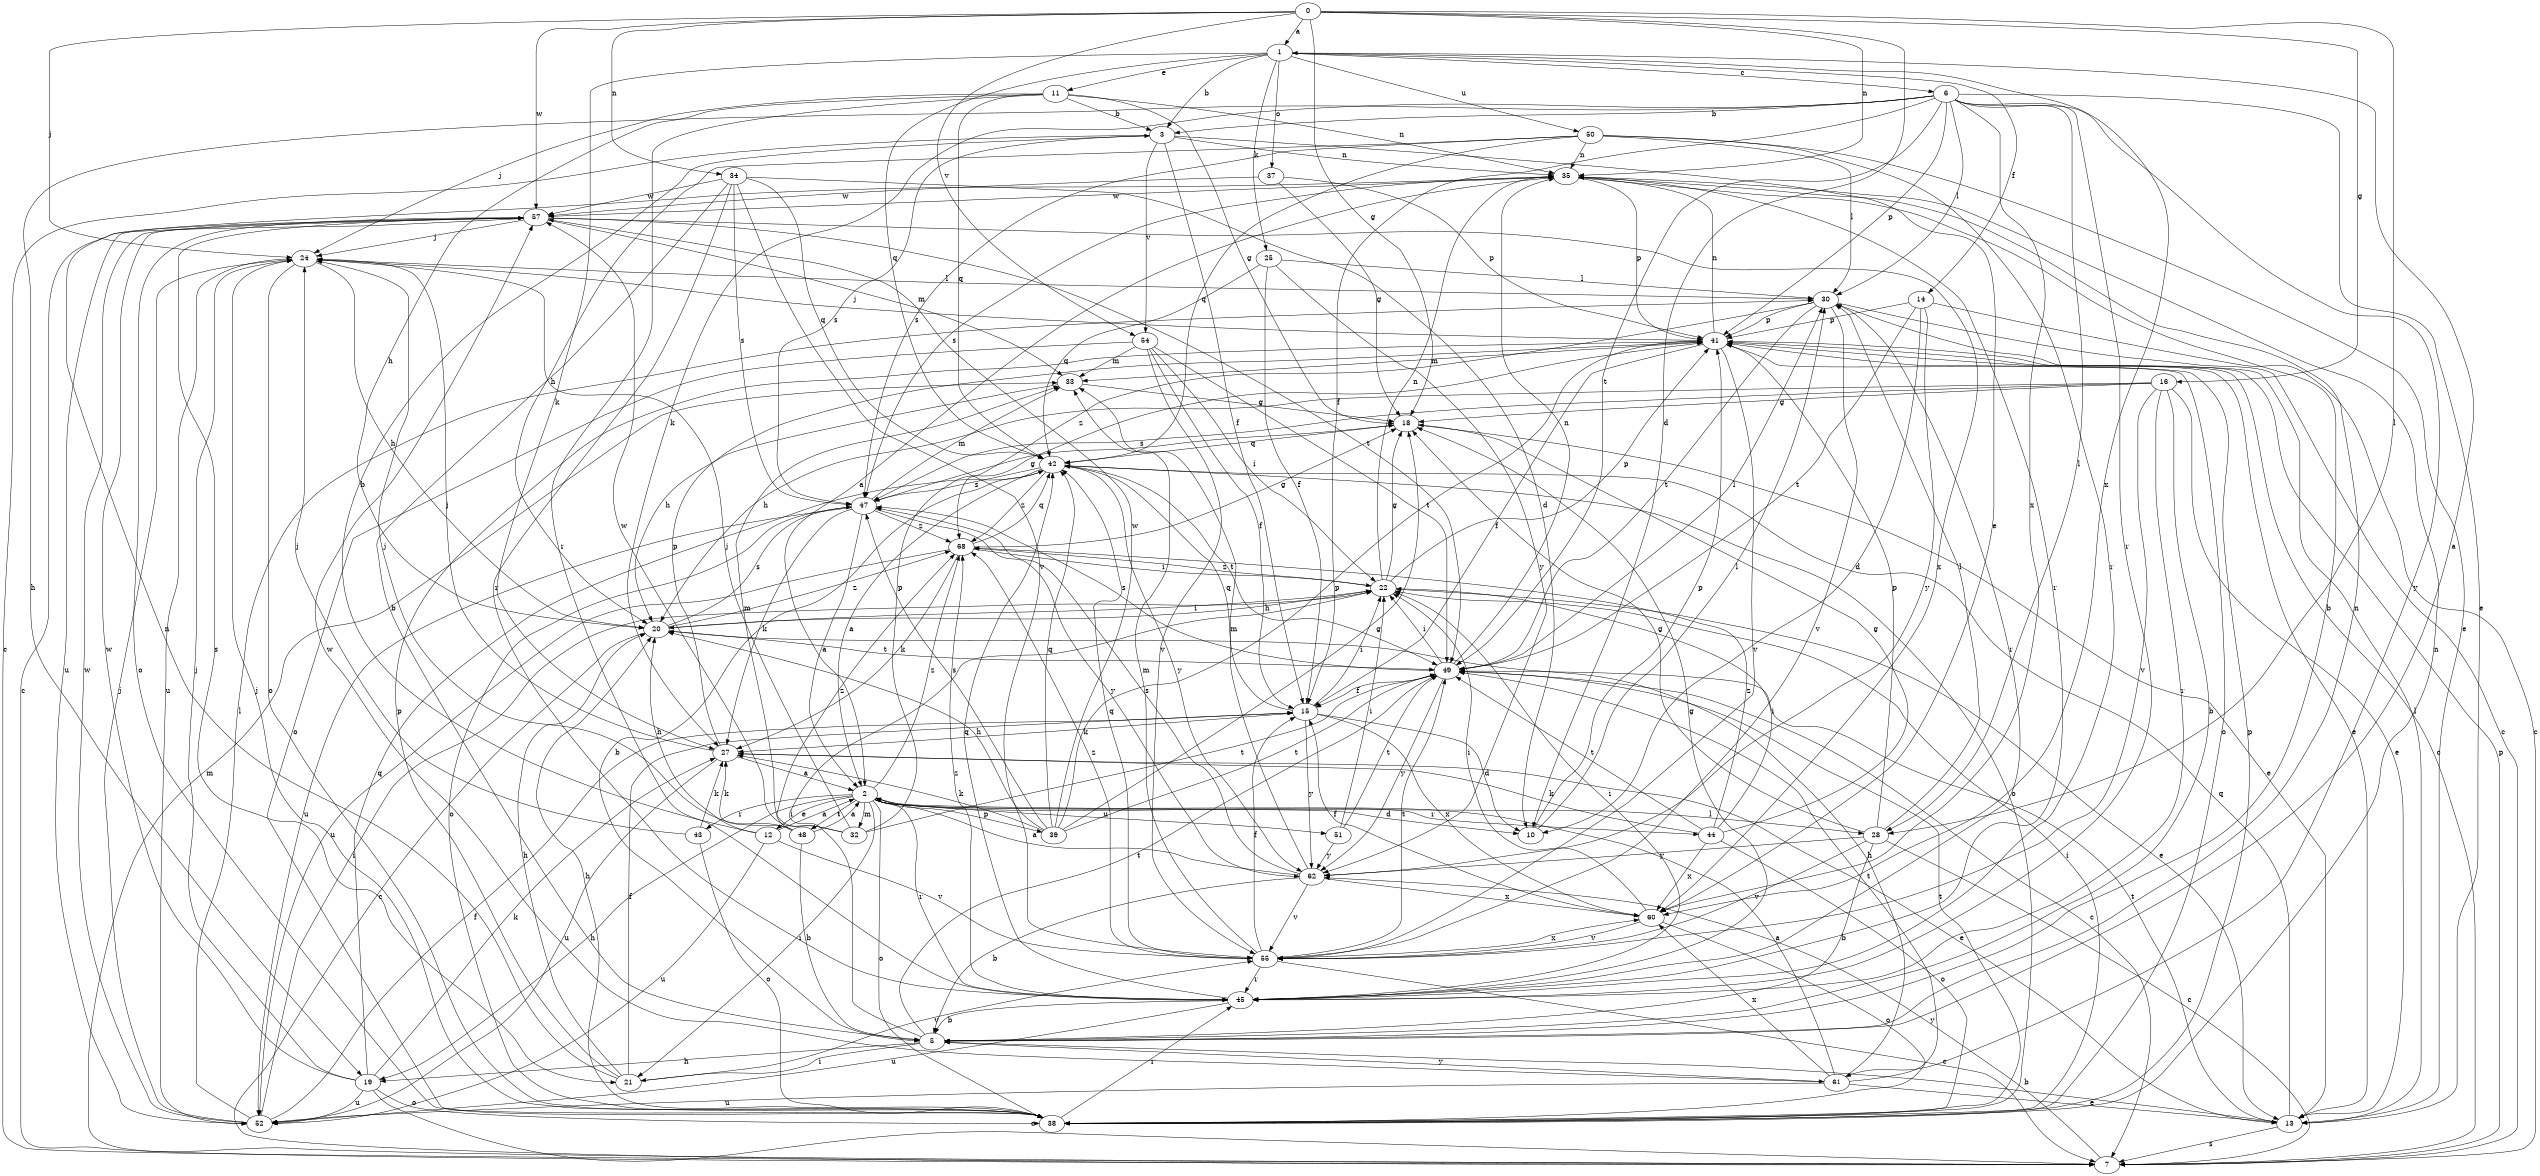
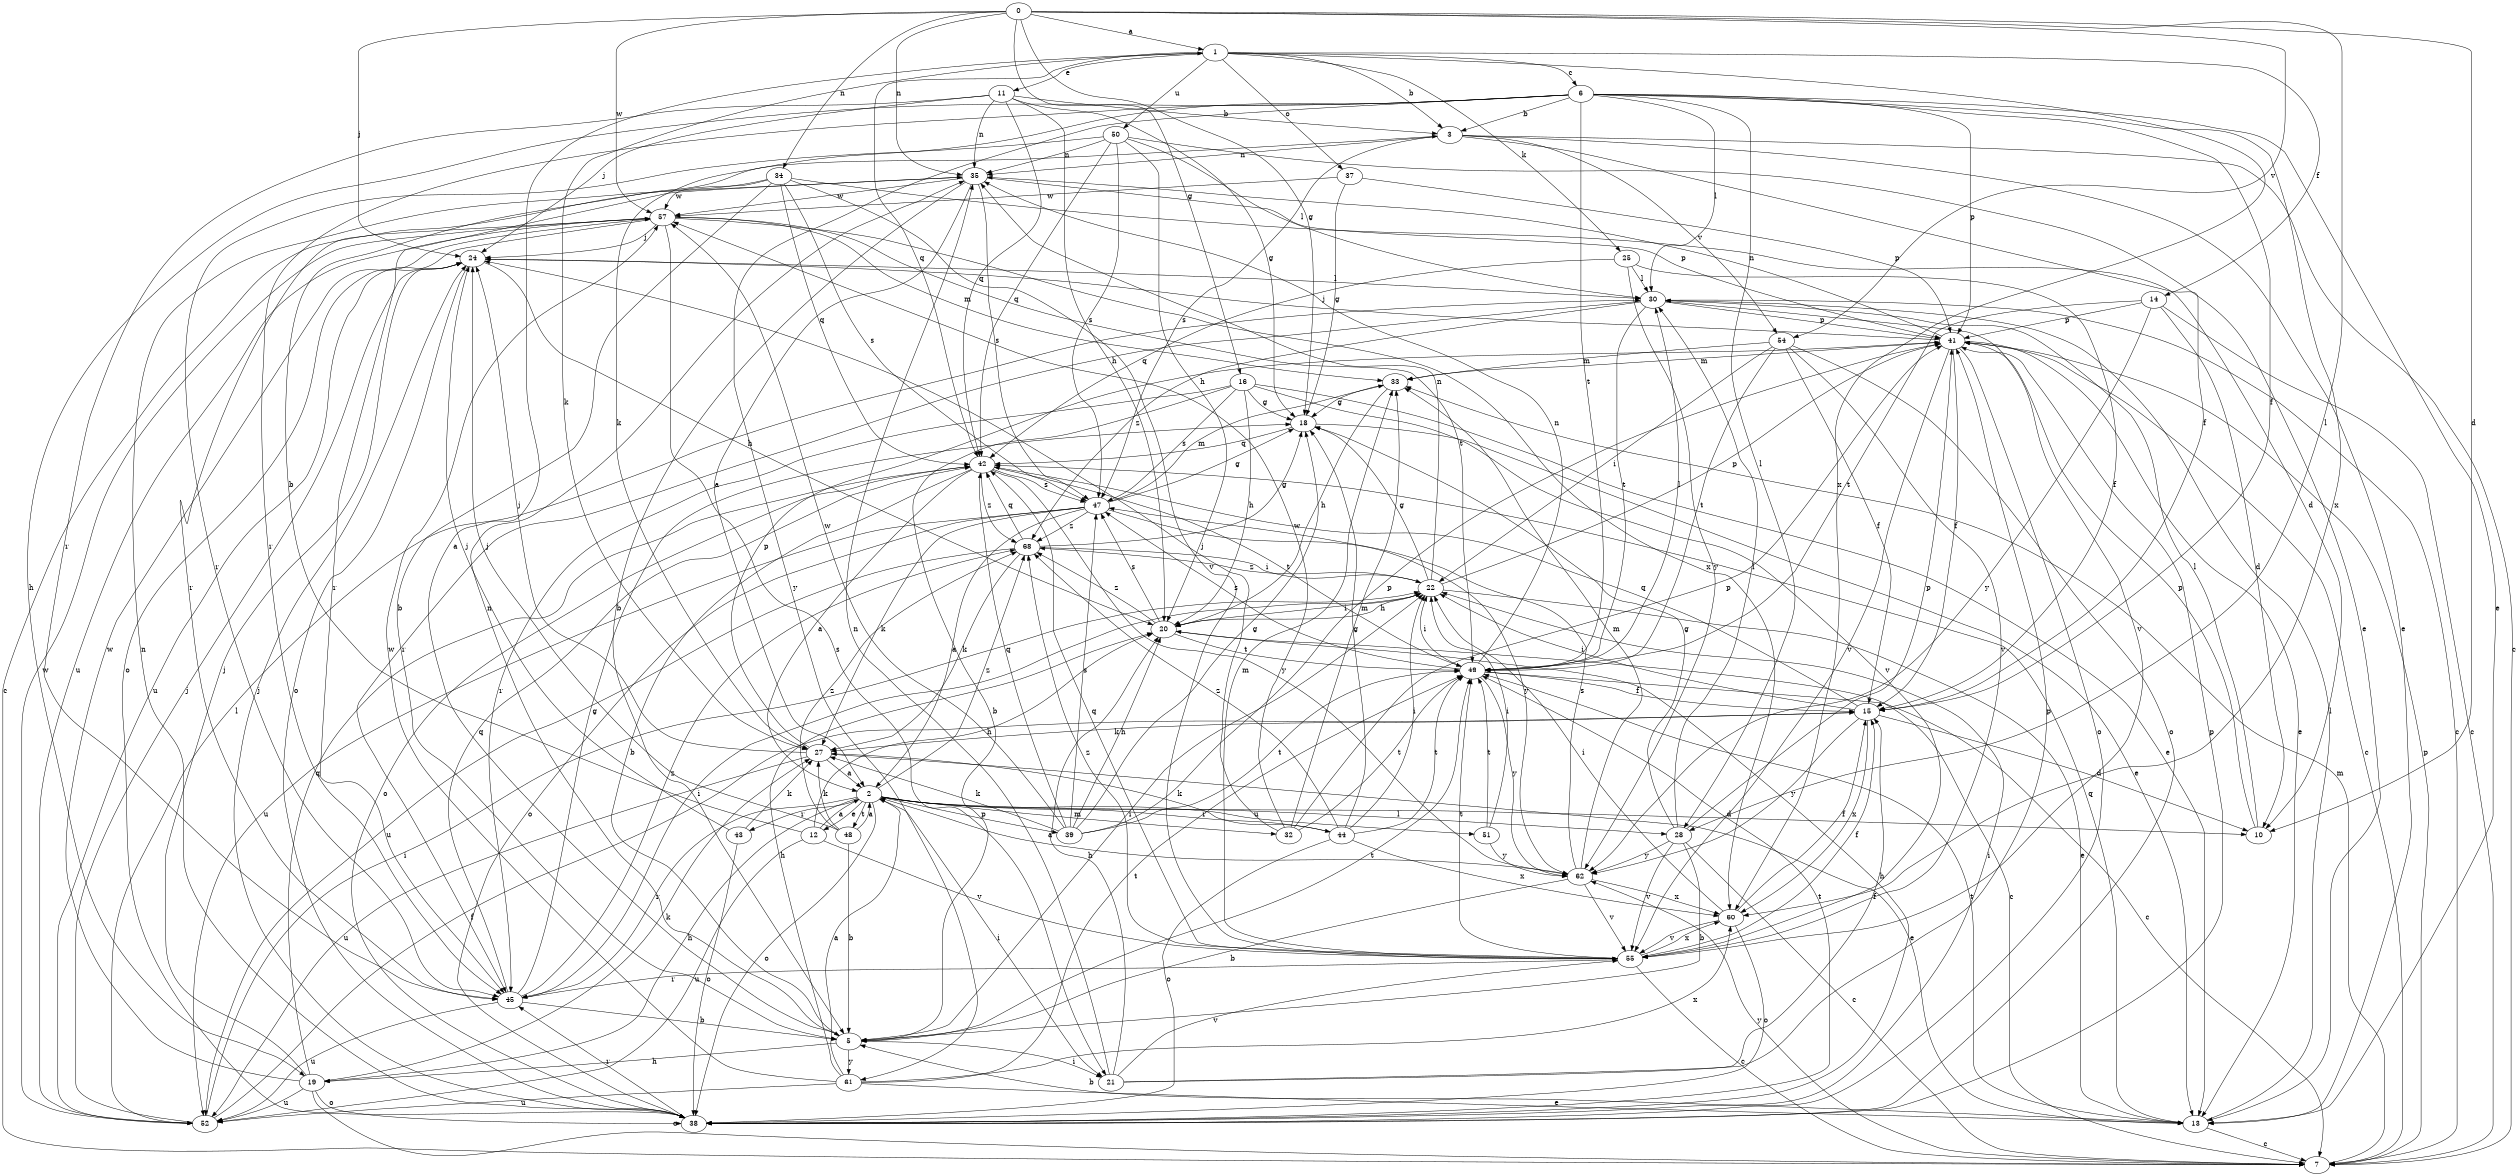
(1977, 245) -> (2298, 351)
(2211, 1144) -> (2265, 1144)
